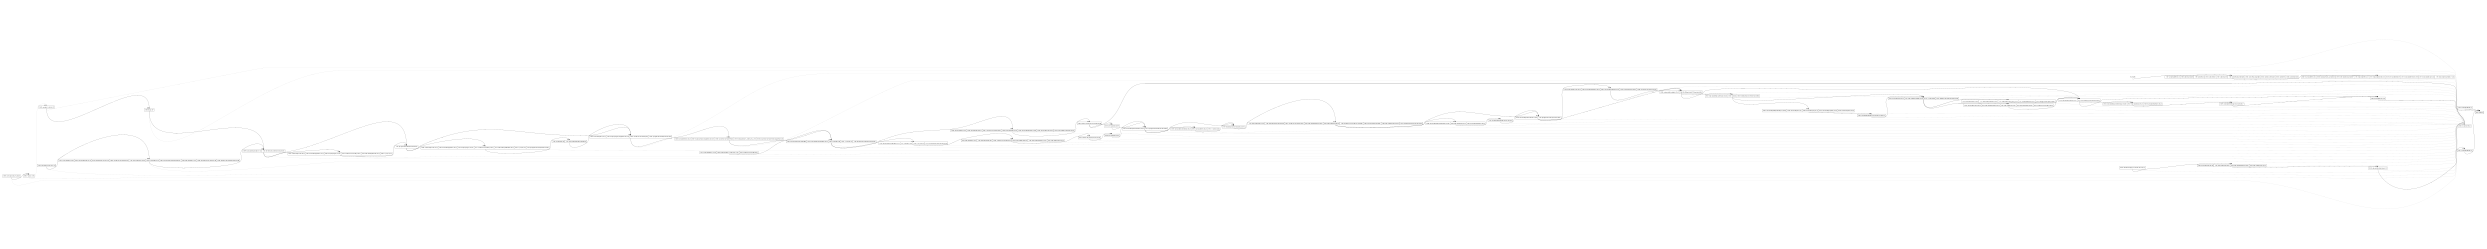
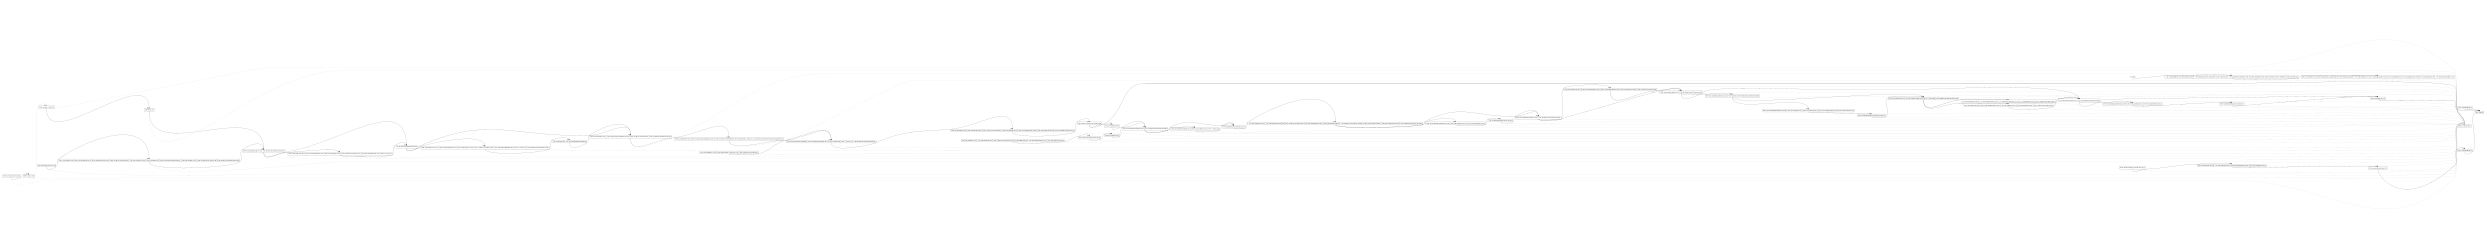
(913, 143) -> none
